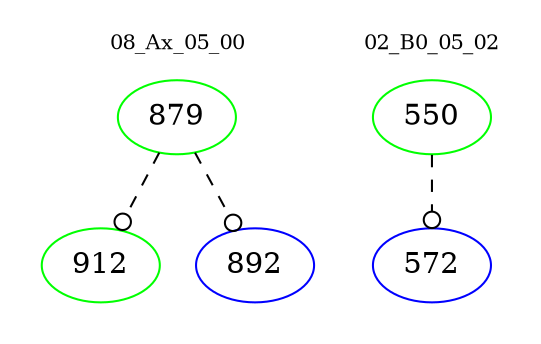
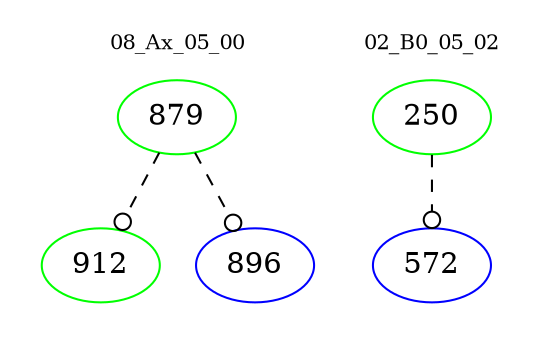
(432, 117) -> (432, 117)
(255, 265) -> (255, 265)
